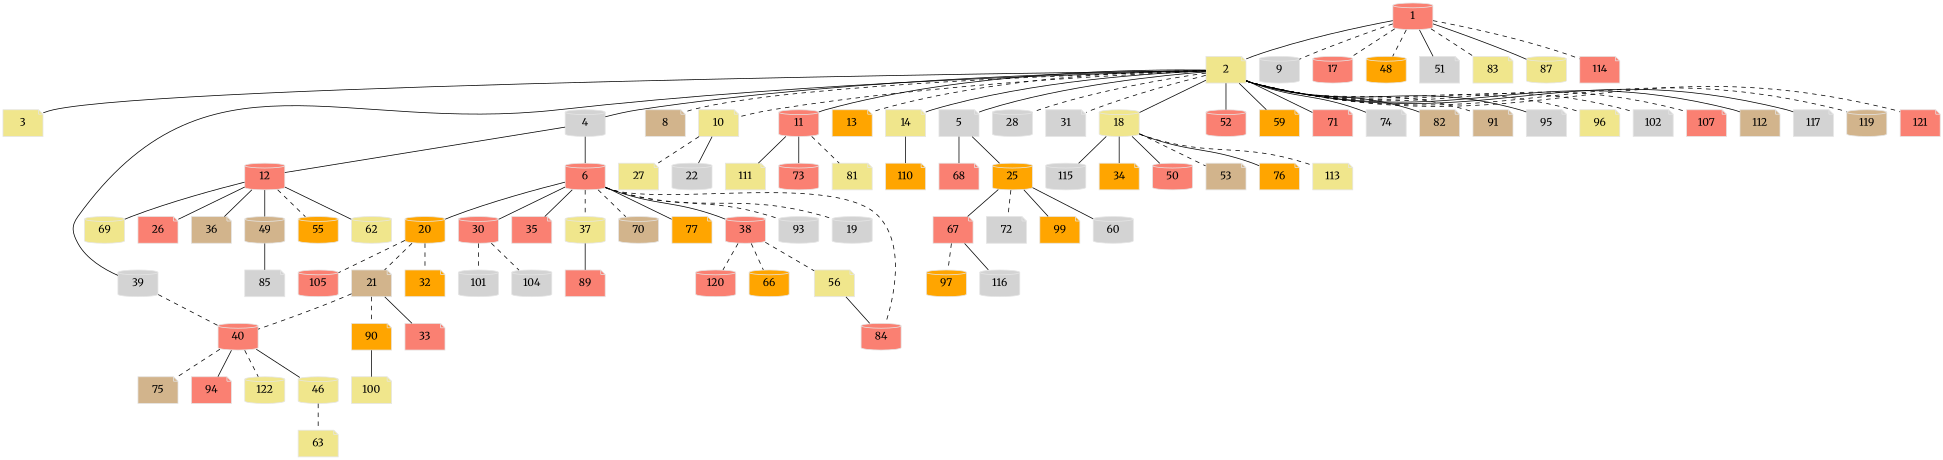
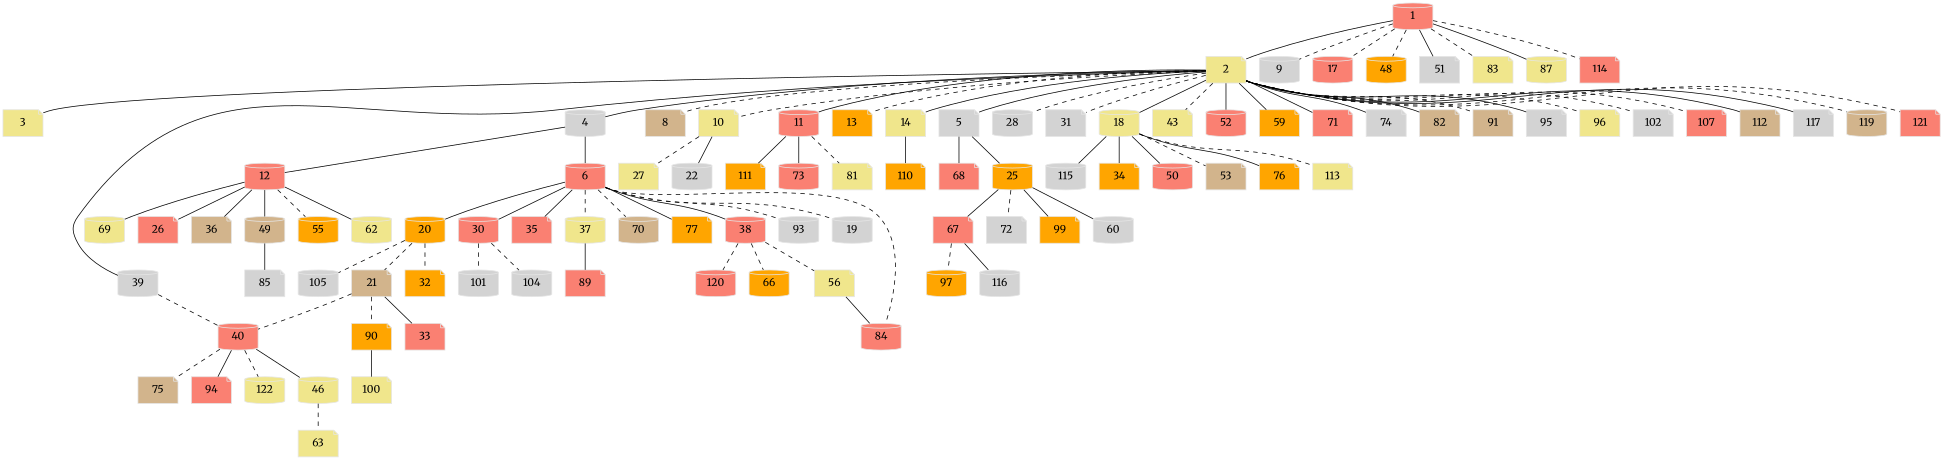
none -> (1173, 123)
(745, 177) -> (745, 177)
(318, 283) -> (318, 283)
